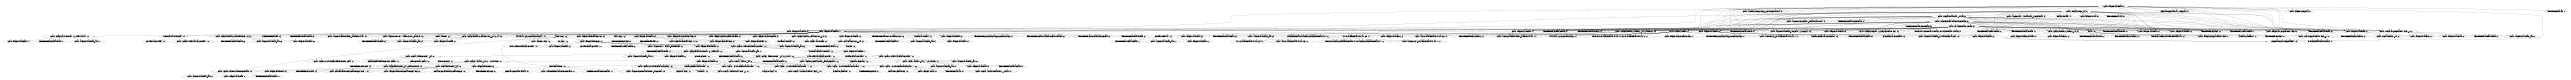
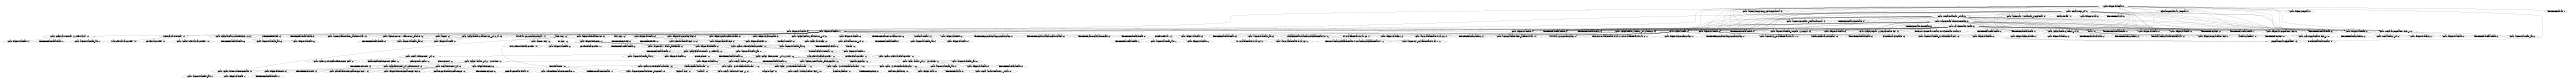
none -> (124, 42)
